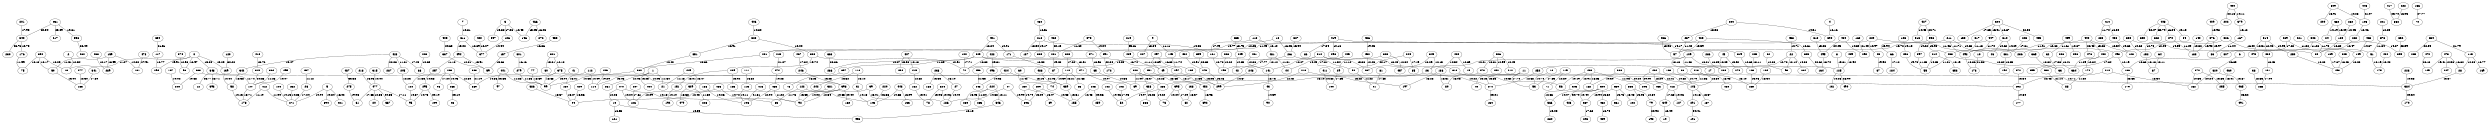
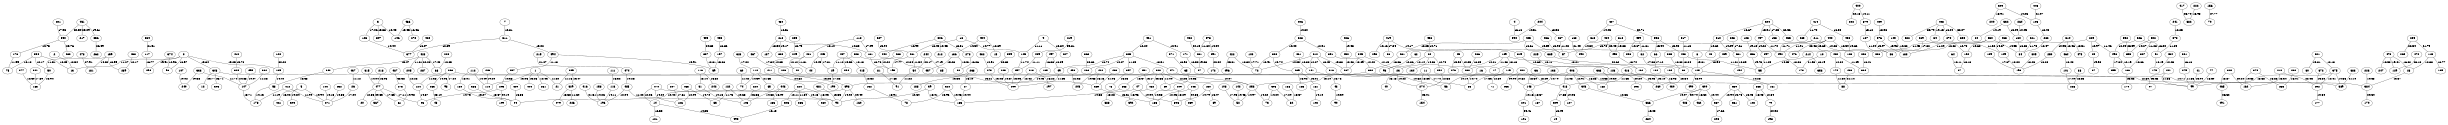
(2240, 55) -> none
(1423, 79) -> (943, 65)
(1603, 119) -> none
